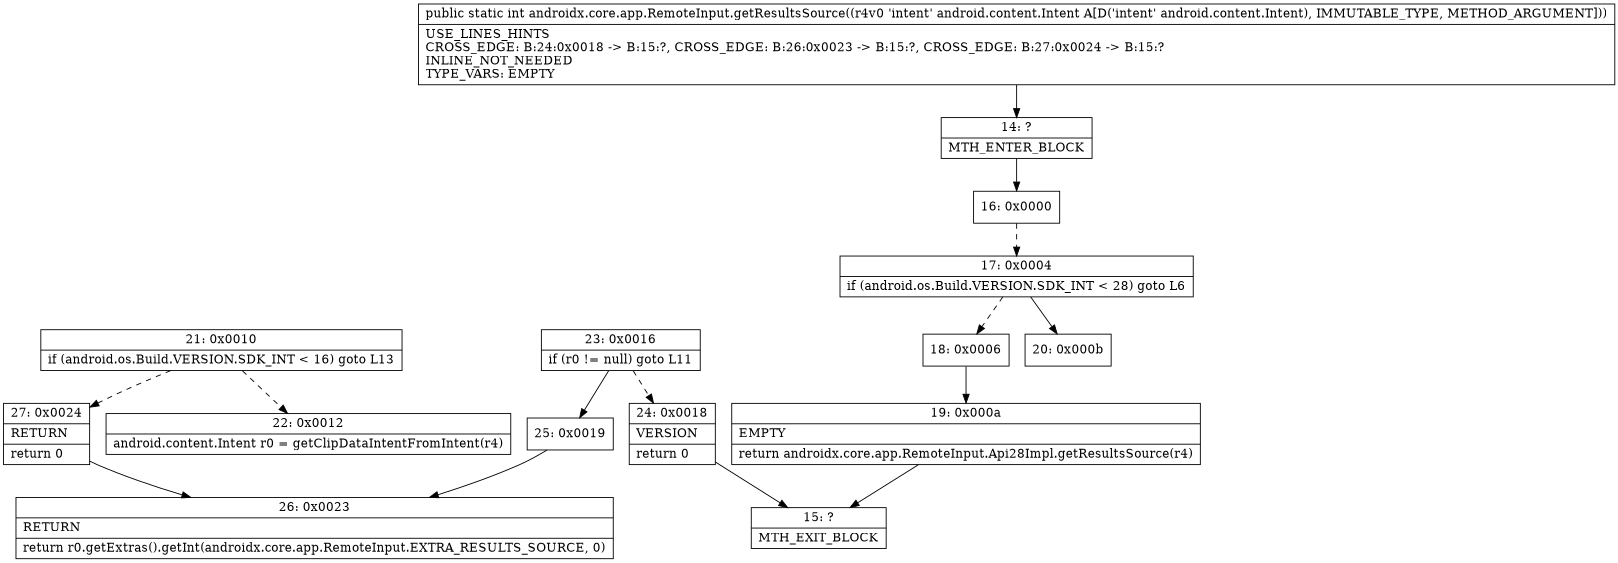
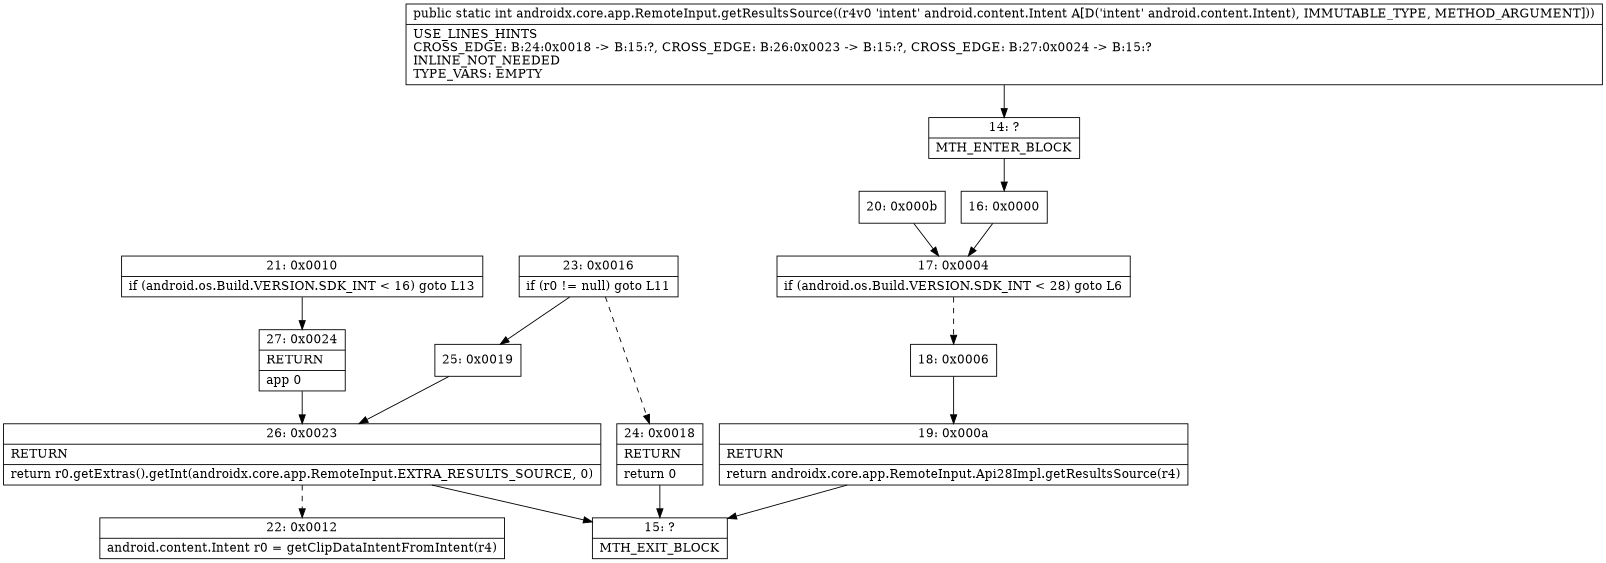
(1017, 235) -> (983, 236)
(1041, 312) -> (924, 236)
(134, 386) -> (302, 309)
(262, 389) -> (302, 497)
(667, 434) -> (653, 454)
(762, 434) -> (755, 454)
(37, 454) -> (284, 380)
none -> (508, 502)
